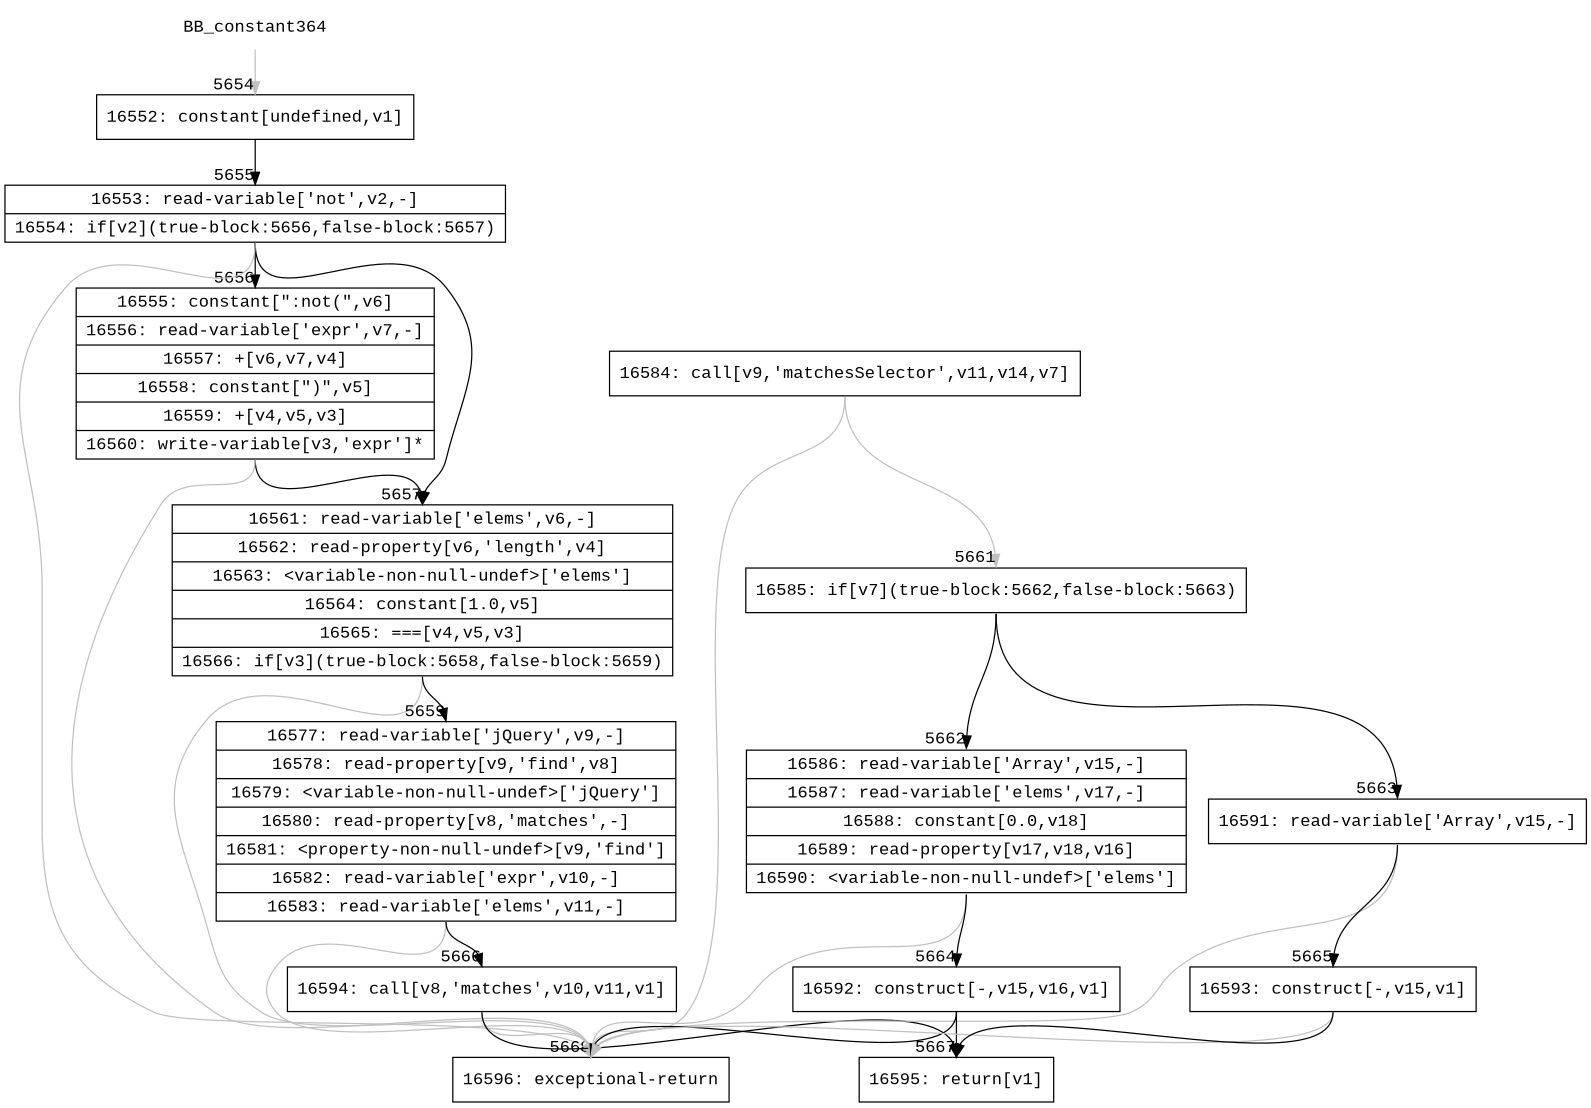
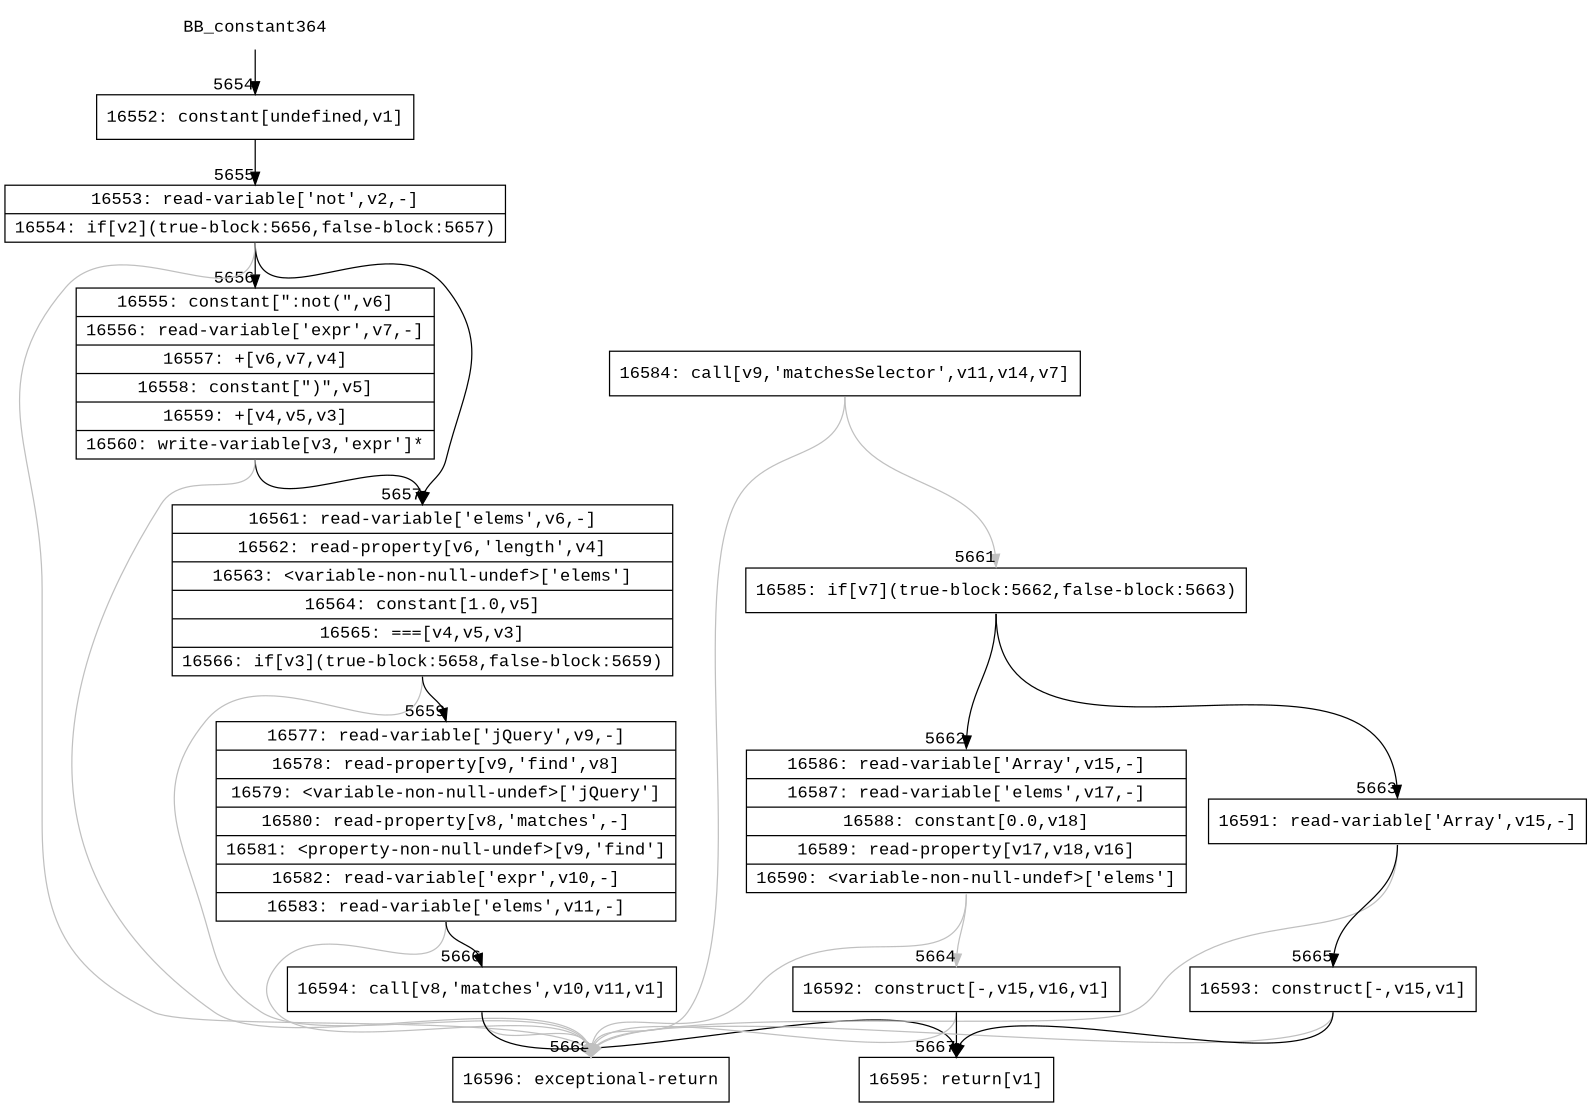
(255, 66) -> (255, 66)
(960, 934) -> (960, 934)
(780, 1035) -> (780, 1035)
